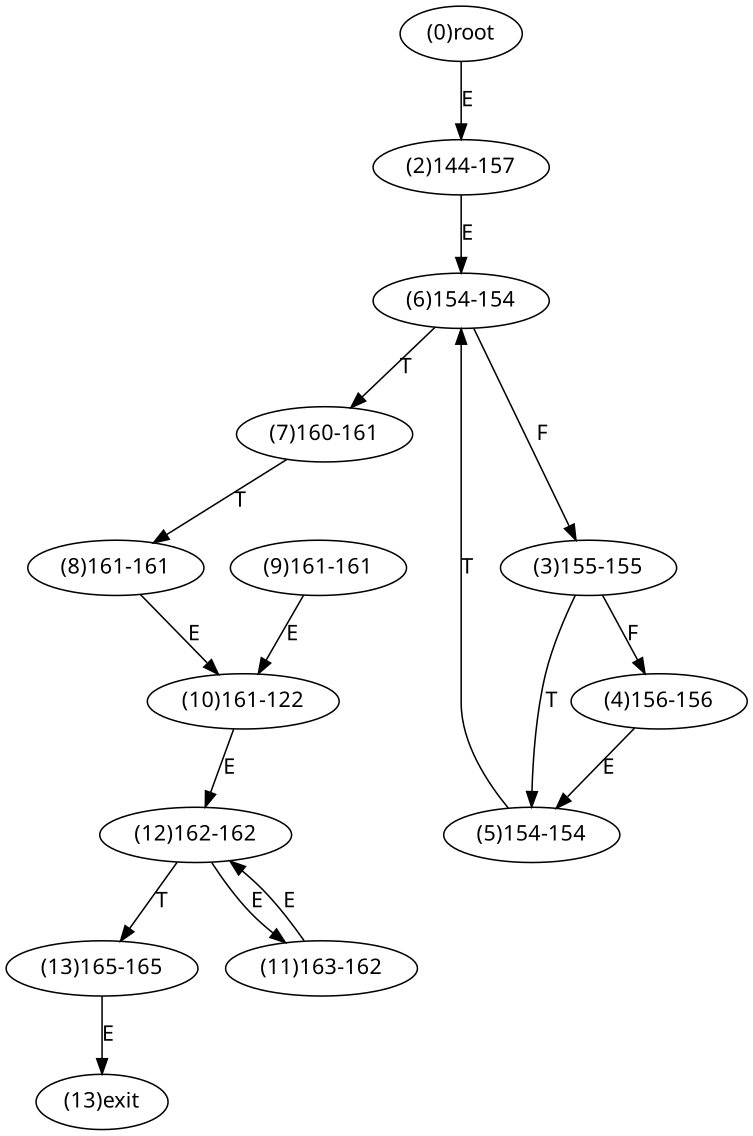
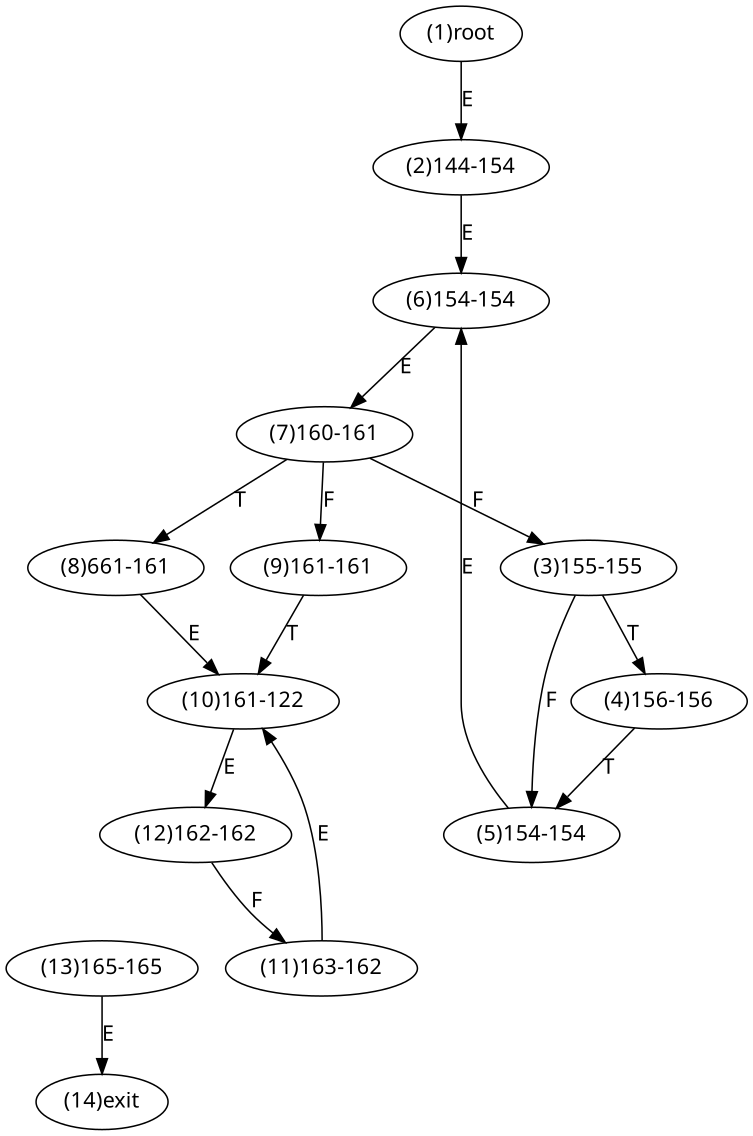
(461, 34) -> (461, 34)
(461, 167) -> (461, 167)
(406, 368) -> (406, 368)
(521, 427) -> (450, 498)
none -> (322, 493)
(116, 568) -> (116, 568)
(467, 568) -> (467, 568)
(292, 635) -> (292, 635)
(633, 635) -> (633, 635)
(552, 701) -> (552, 701)
(609, 768) -> (609, 768)
(153, 895) -> none
(257, 902) -> (257, 902)
(276, 904) -> (312, 837)
(102, 1102) -> (102, 1102)
